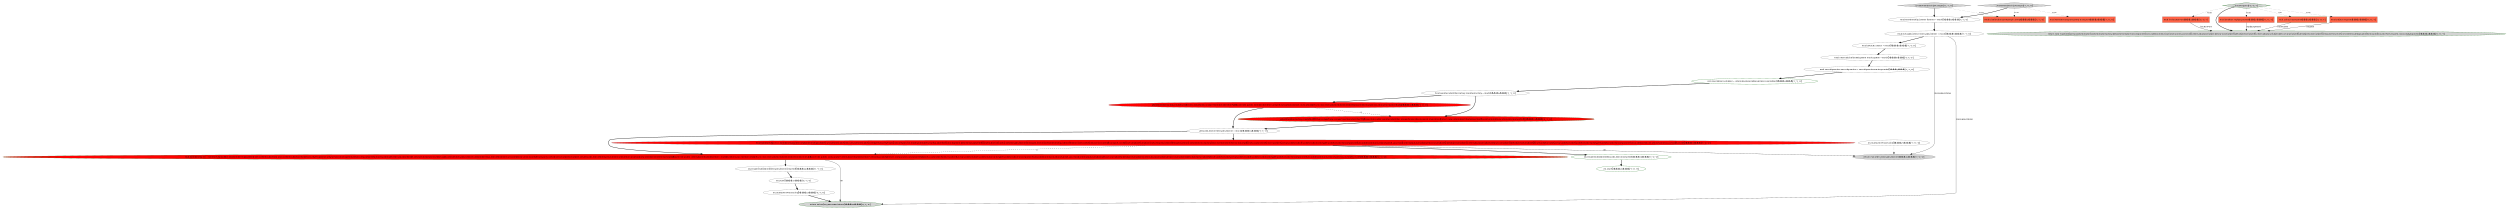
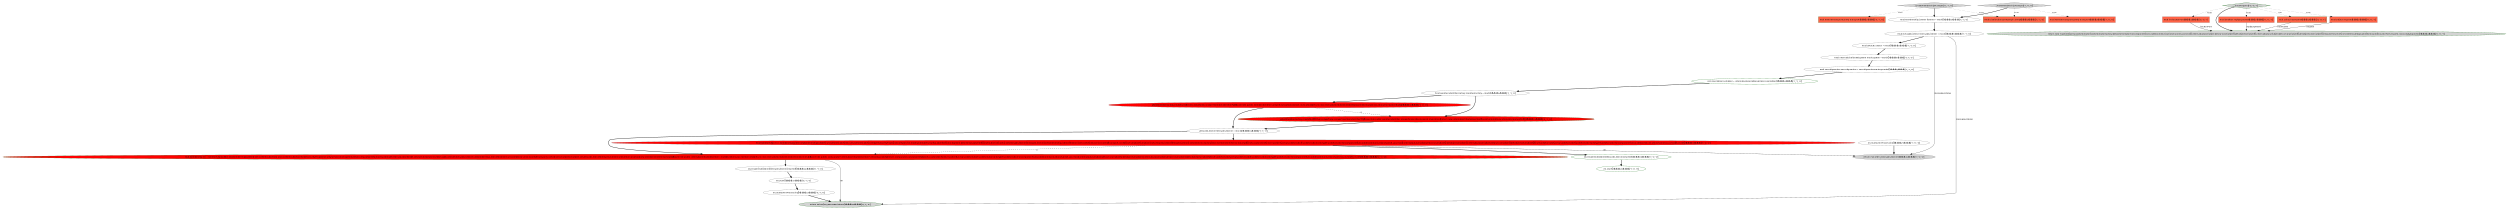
none -> (1852, 20)
(1894, 149) -> (1894, 149)
